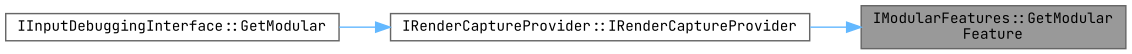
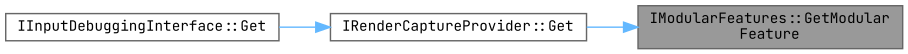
(172, 27) -> (142, 27)
(600, 27) -> (458, 27)
